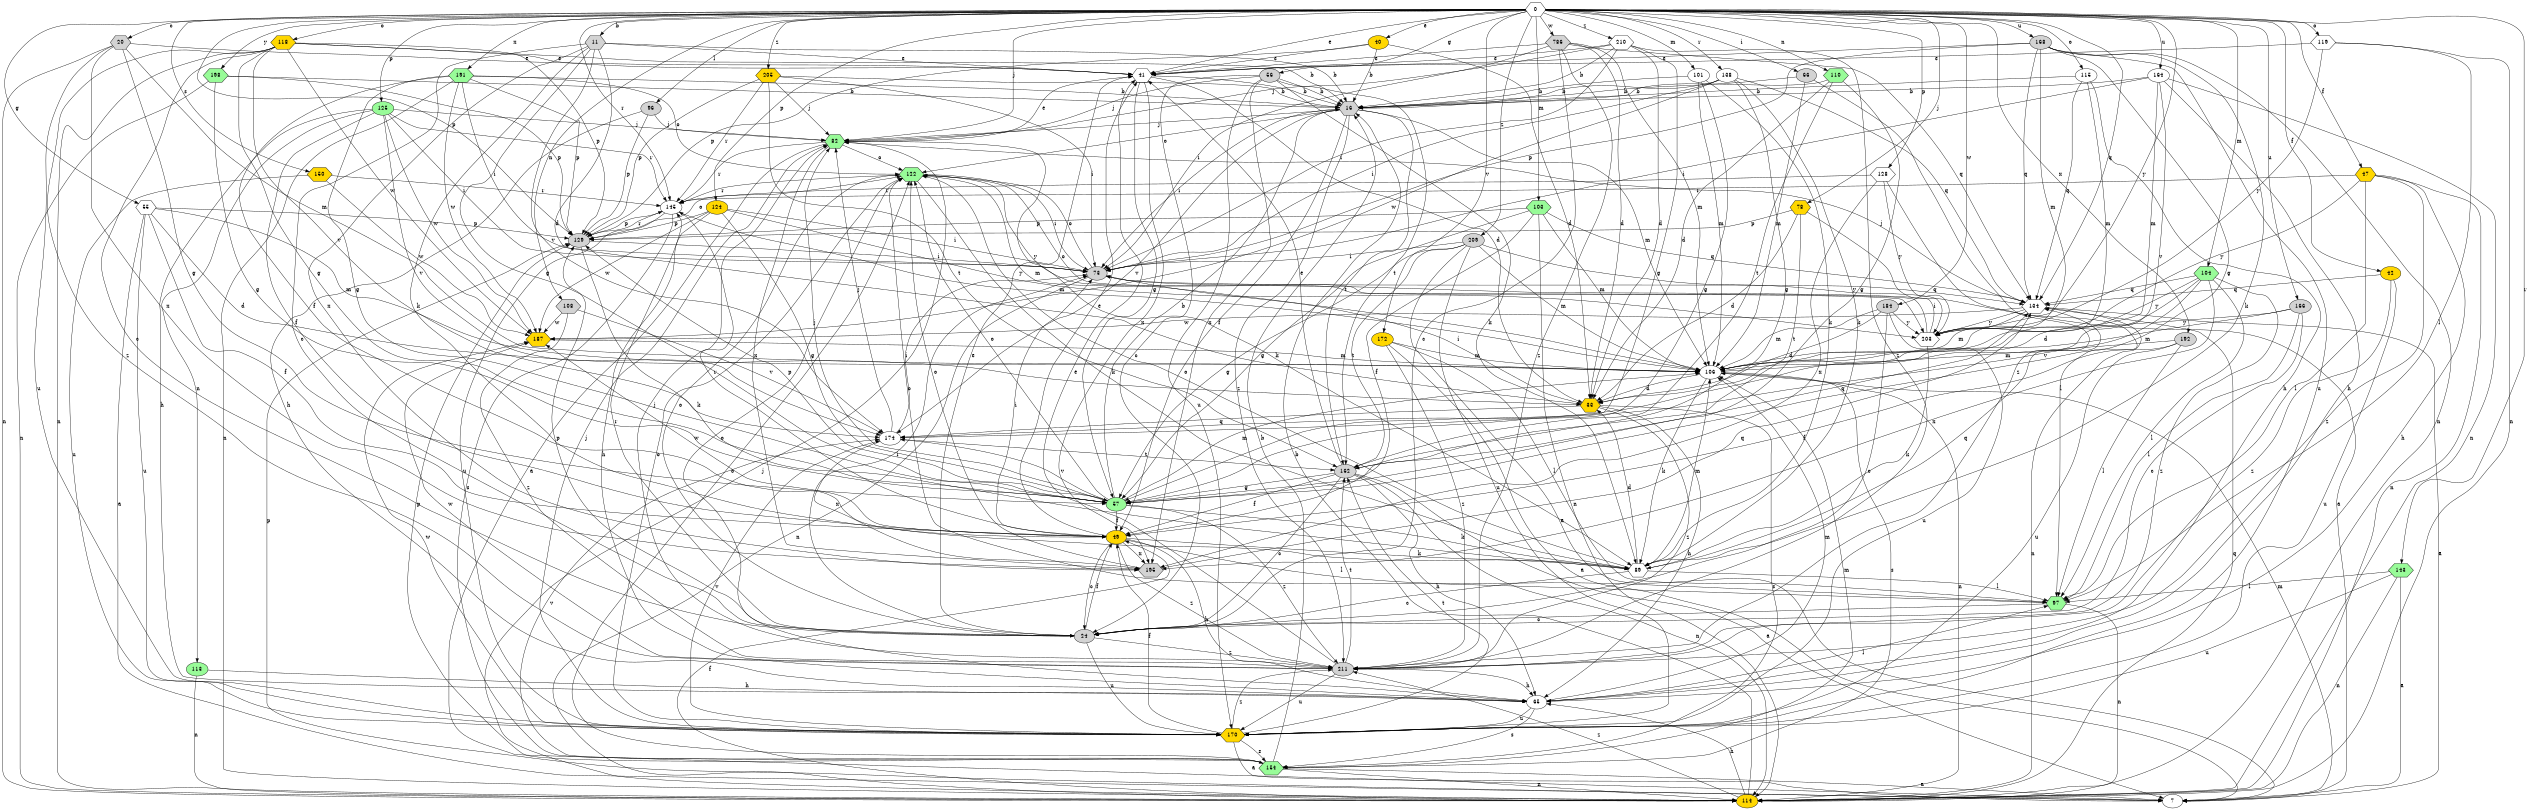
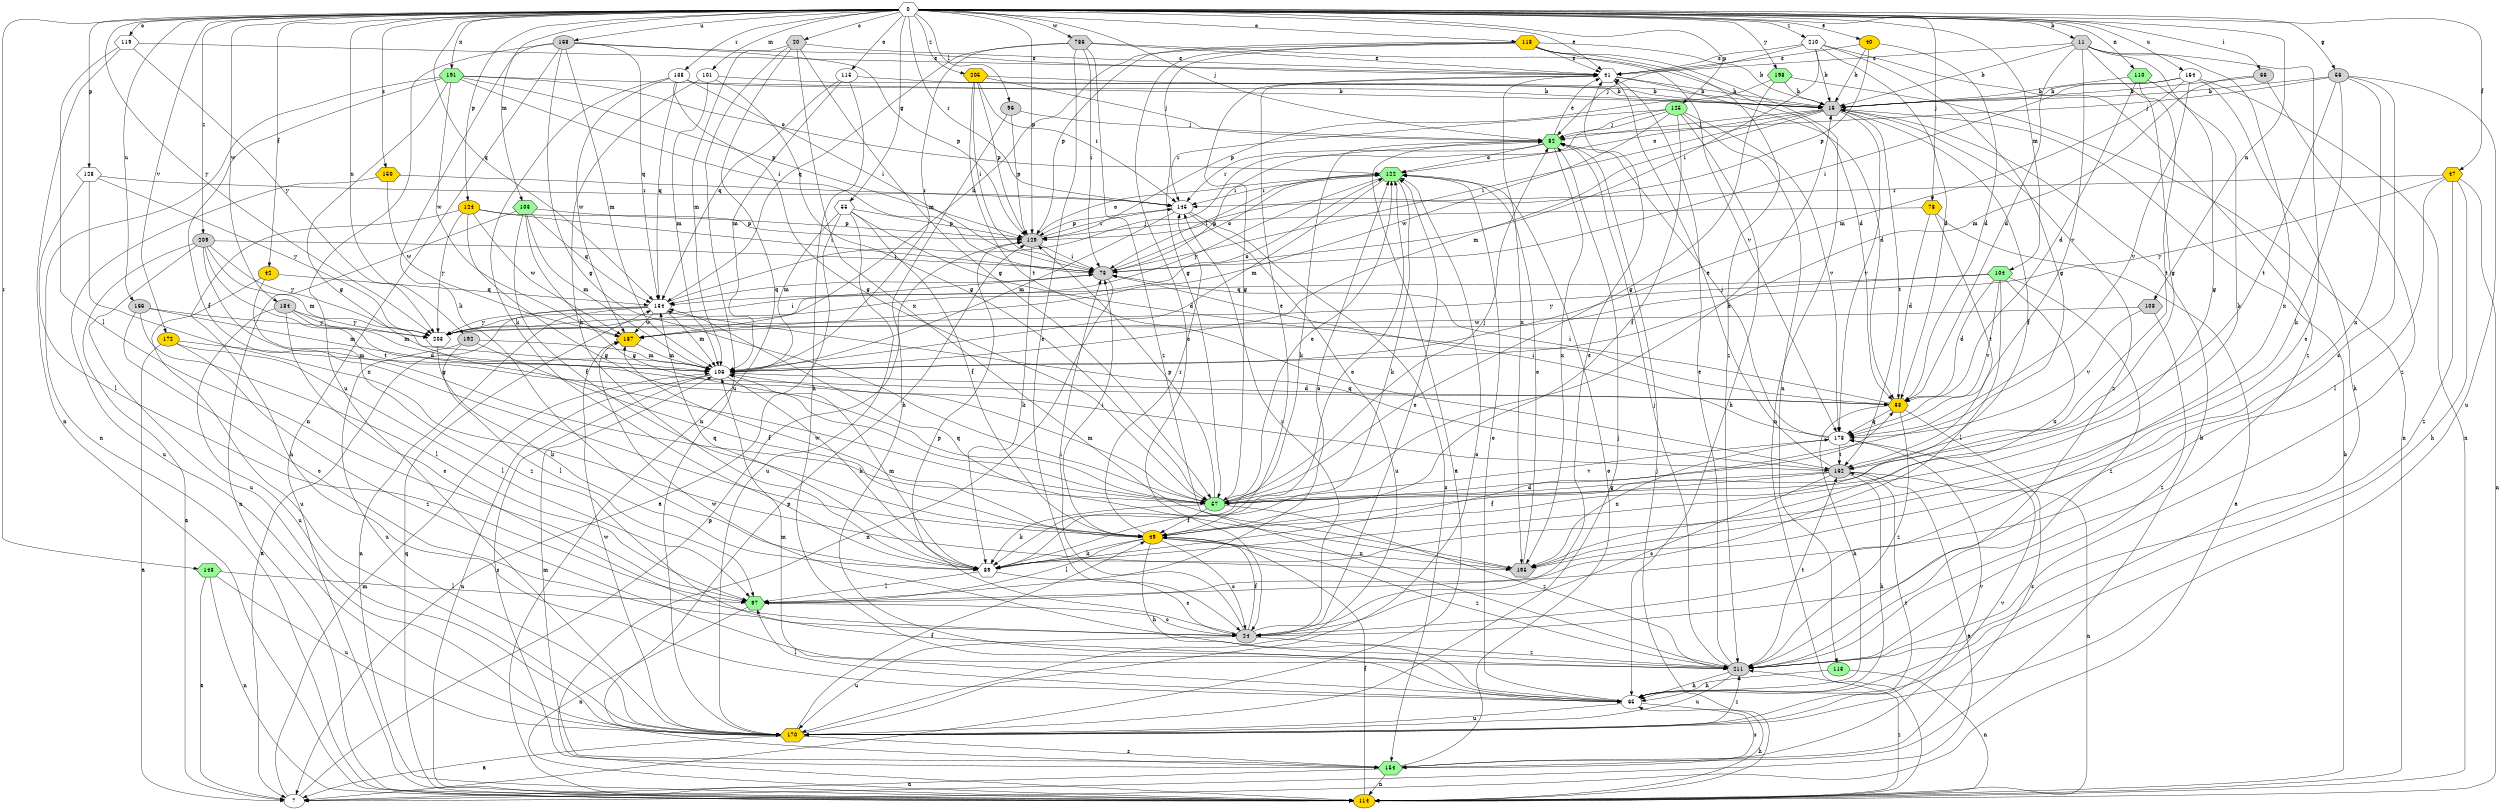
(1575, 146) -> (836, 63)
(393, 191) -> (974, 191)
(890, 438) -> (1839, 438)
